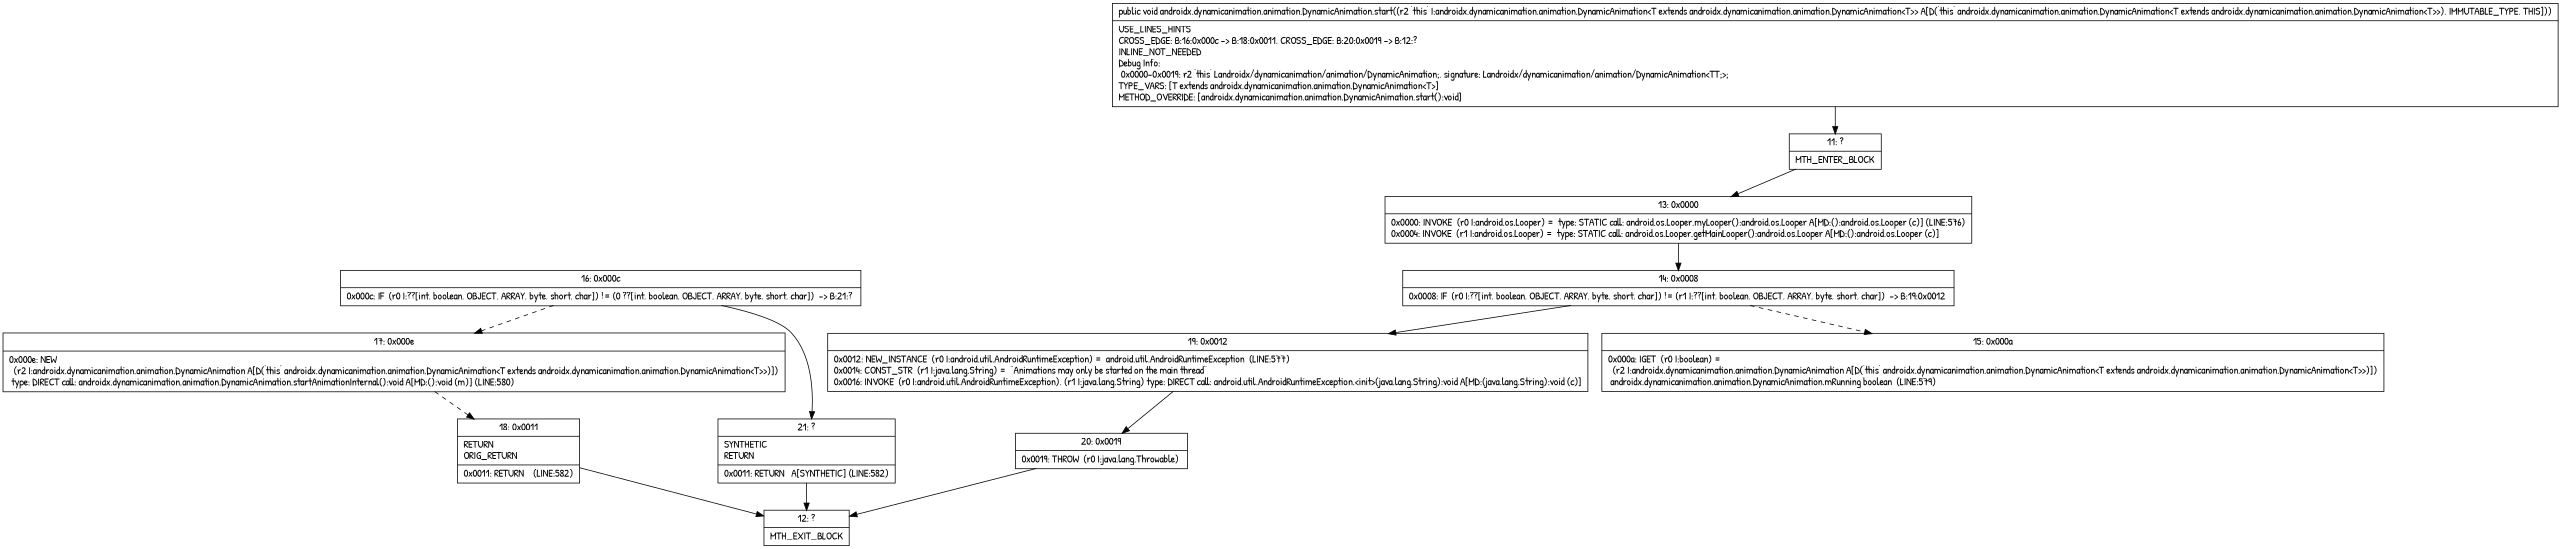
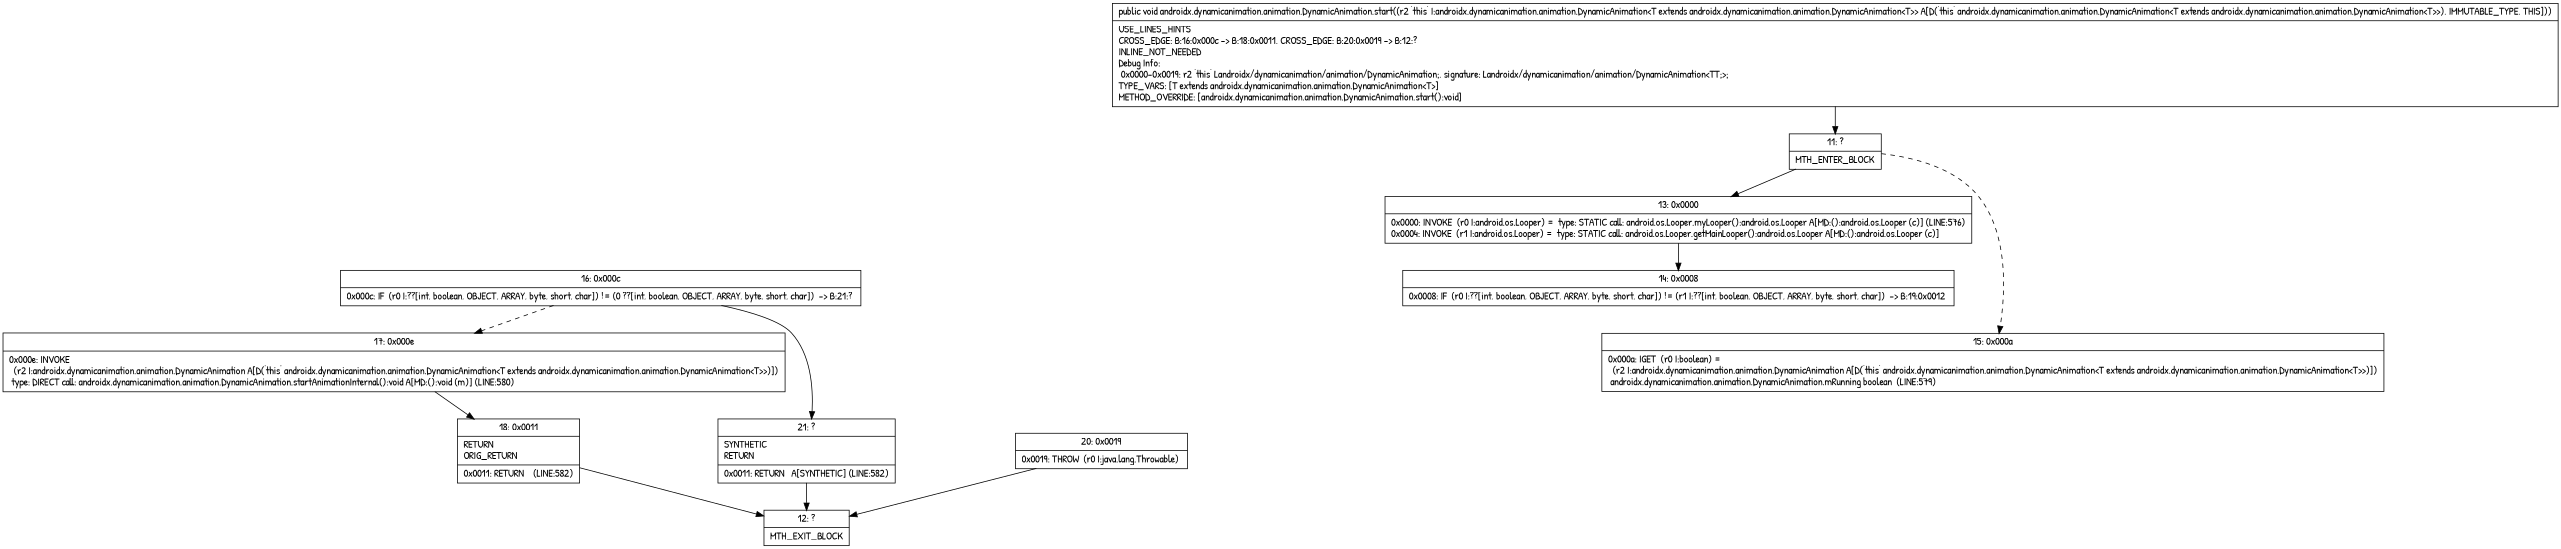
(1807, 319) -> (1986, 207)
(35, 360) -> (42, 360)
(1208, 362) -> none
(451, 403) -> (451, 403)
